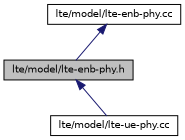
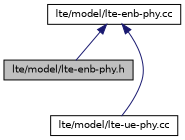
(95, 102) -> (143, 75)
